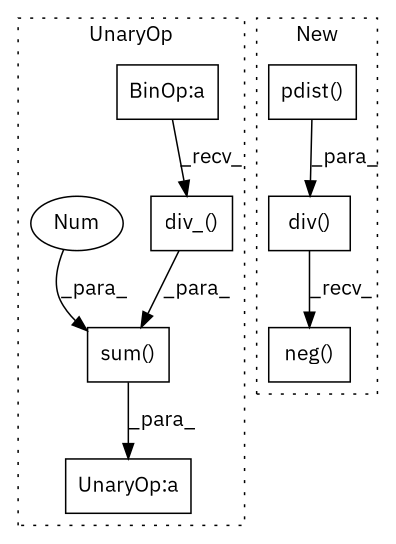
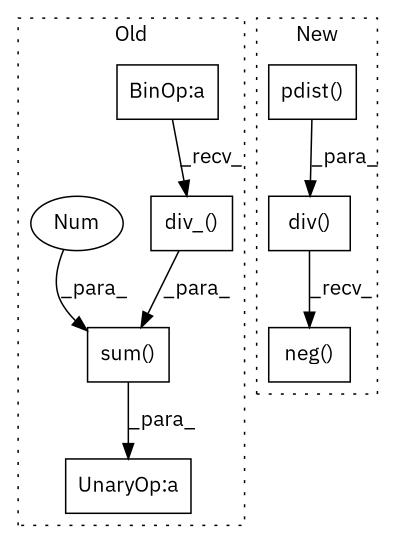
(131, 35) -> (131, 35)
